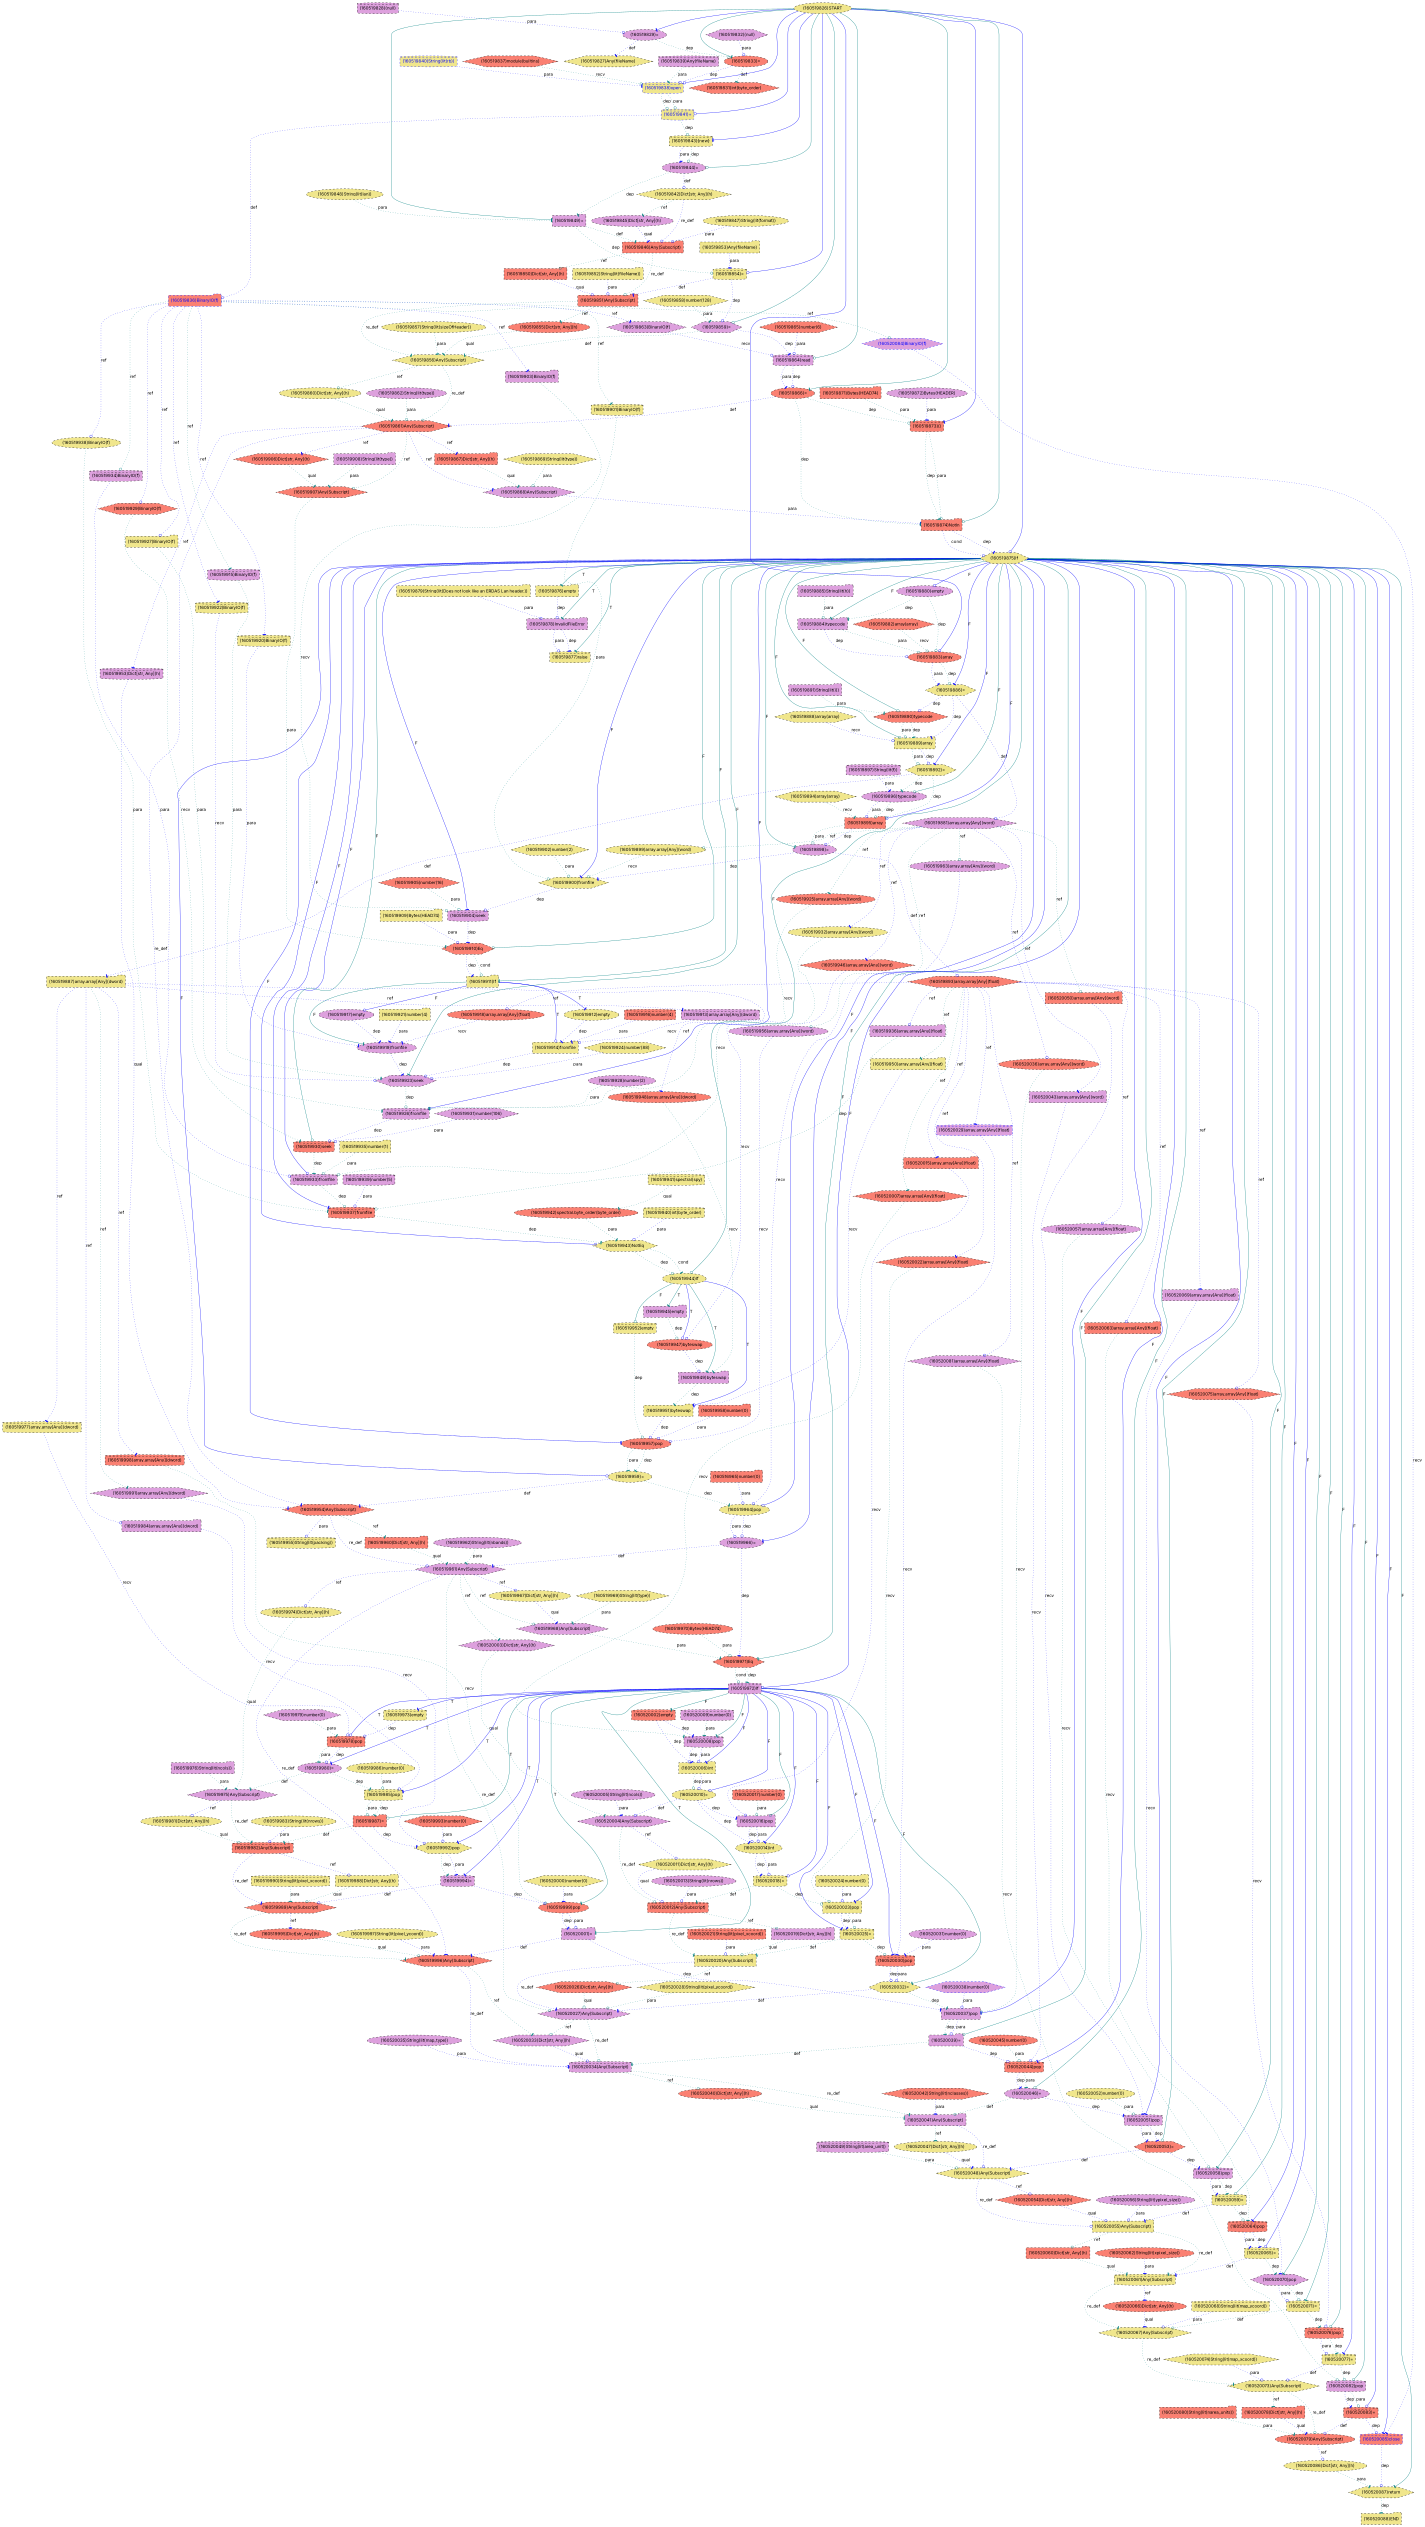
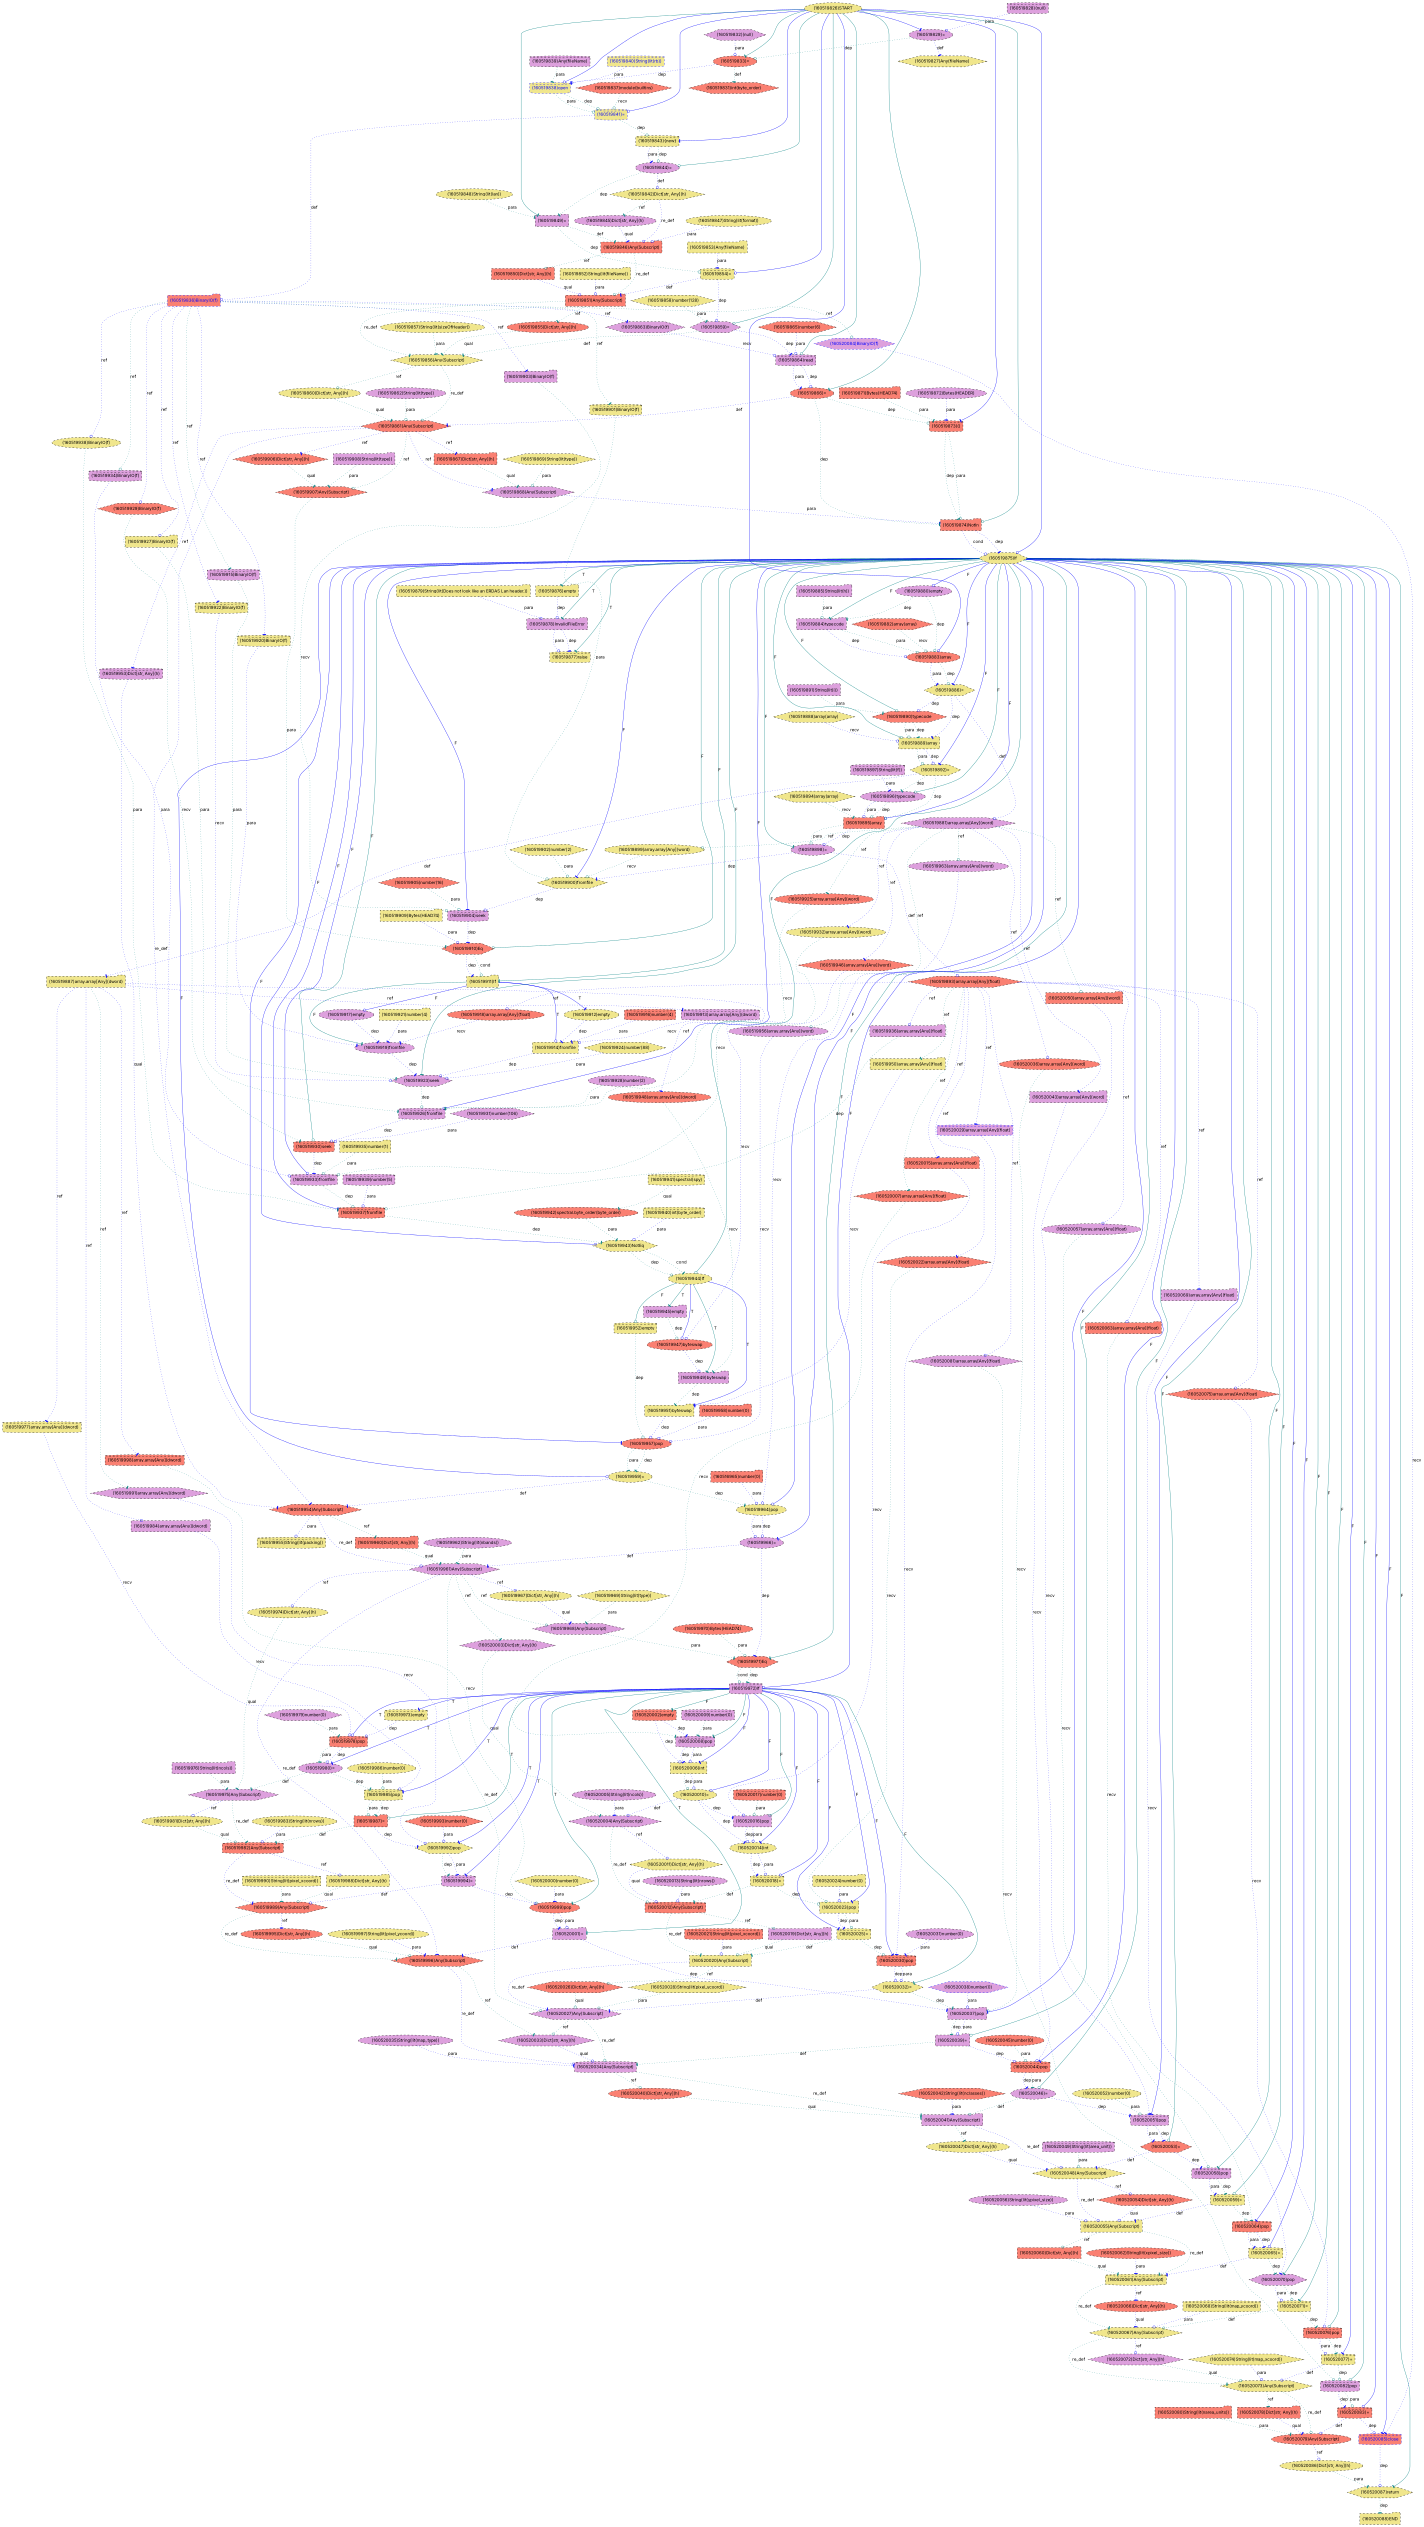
(589, 75) -> (618, 100)
(314, 1162) -> (314, 1162)
none -> (1136, 2360)
